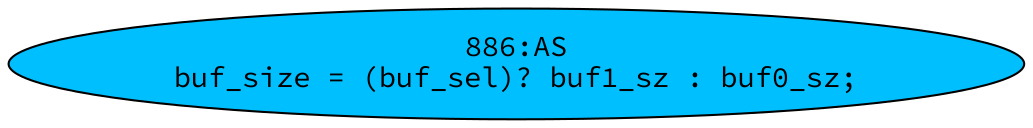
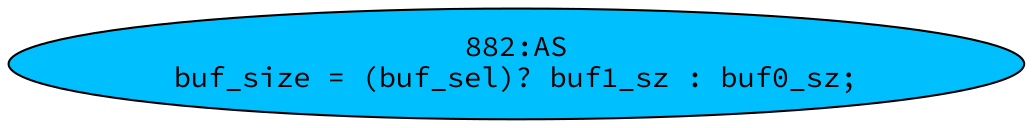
(516, 64) -> (516, 64)
